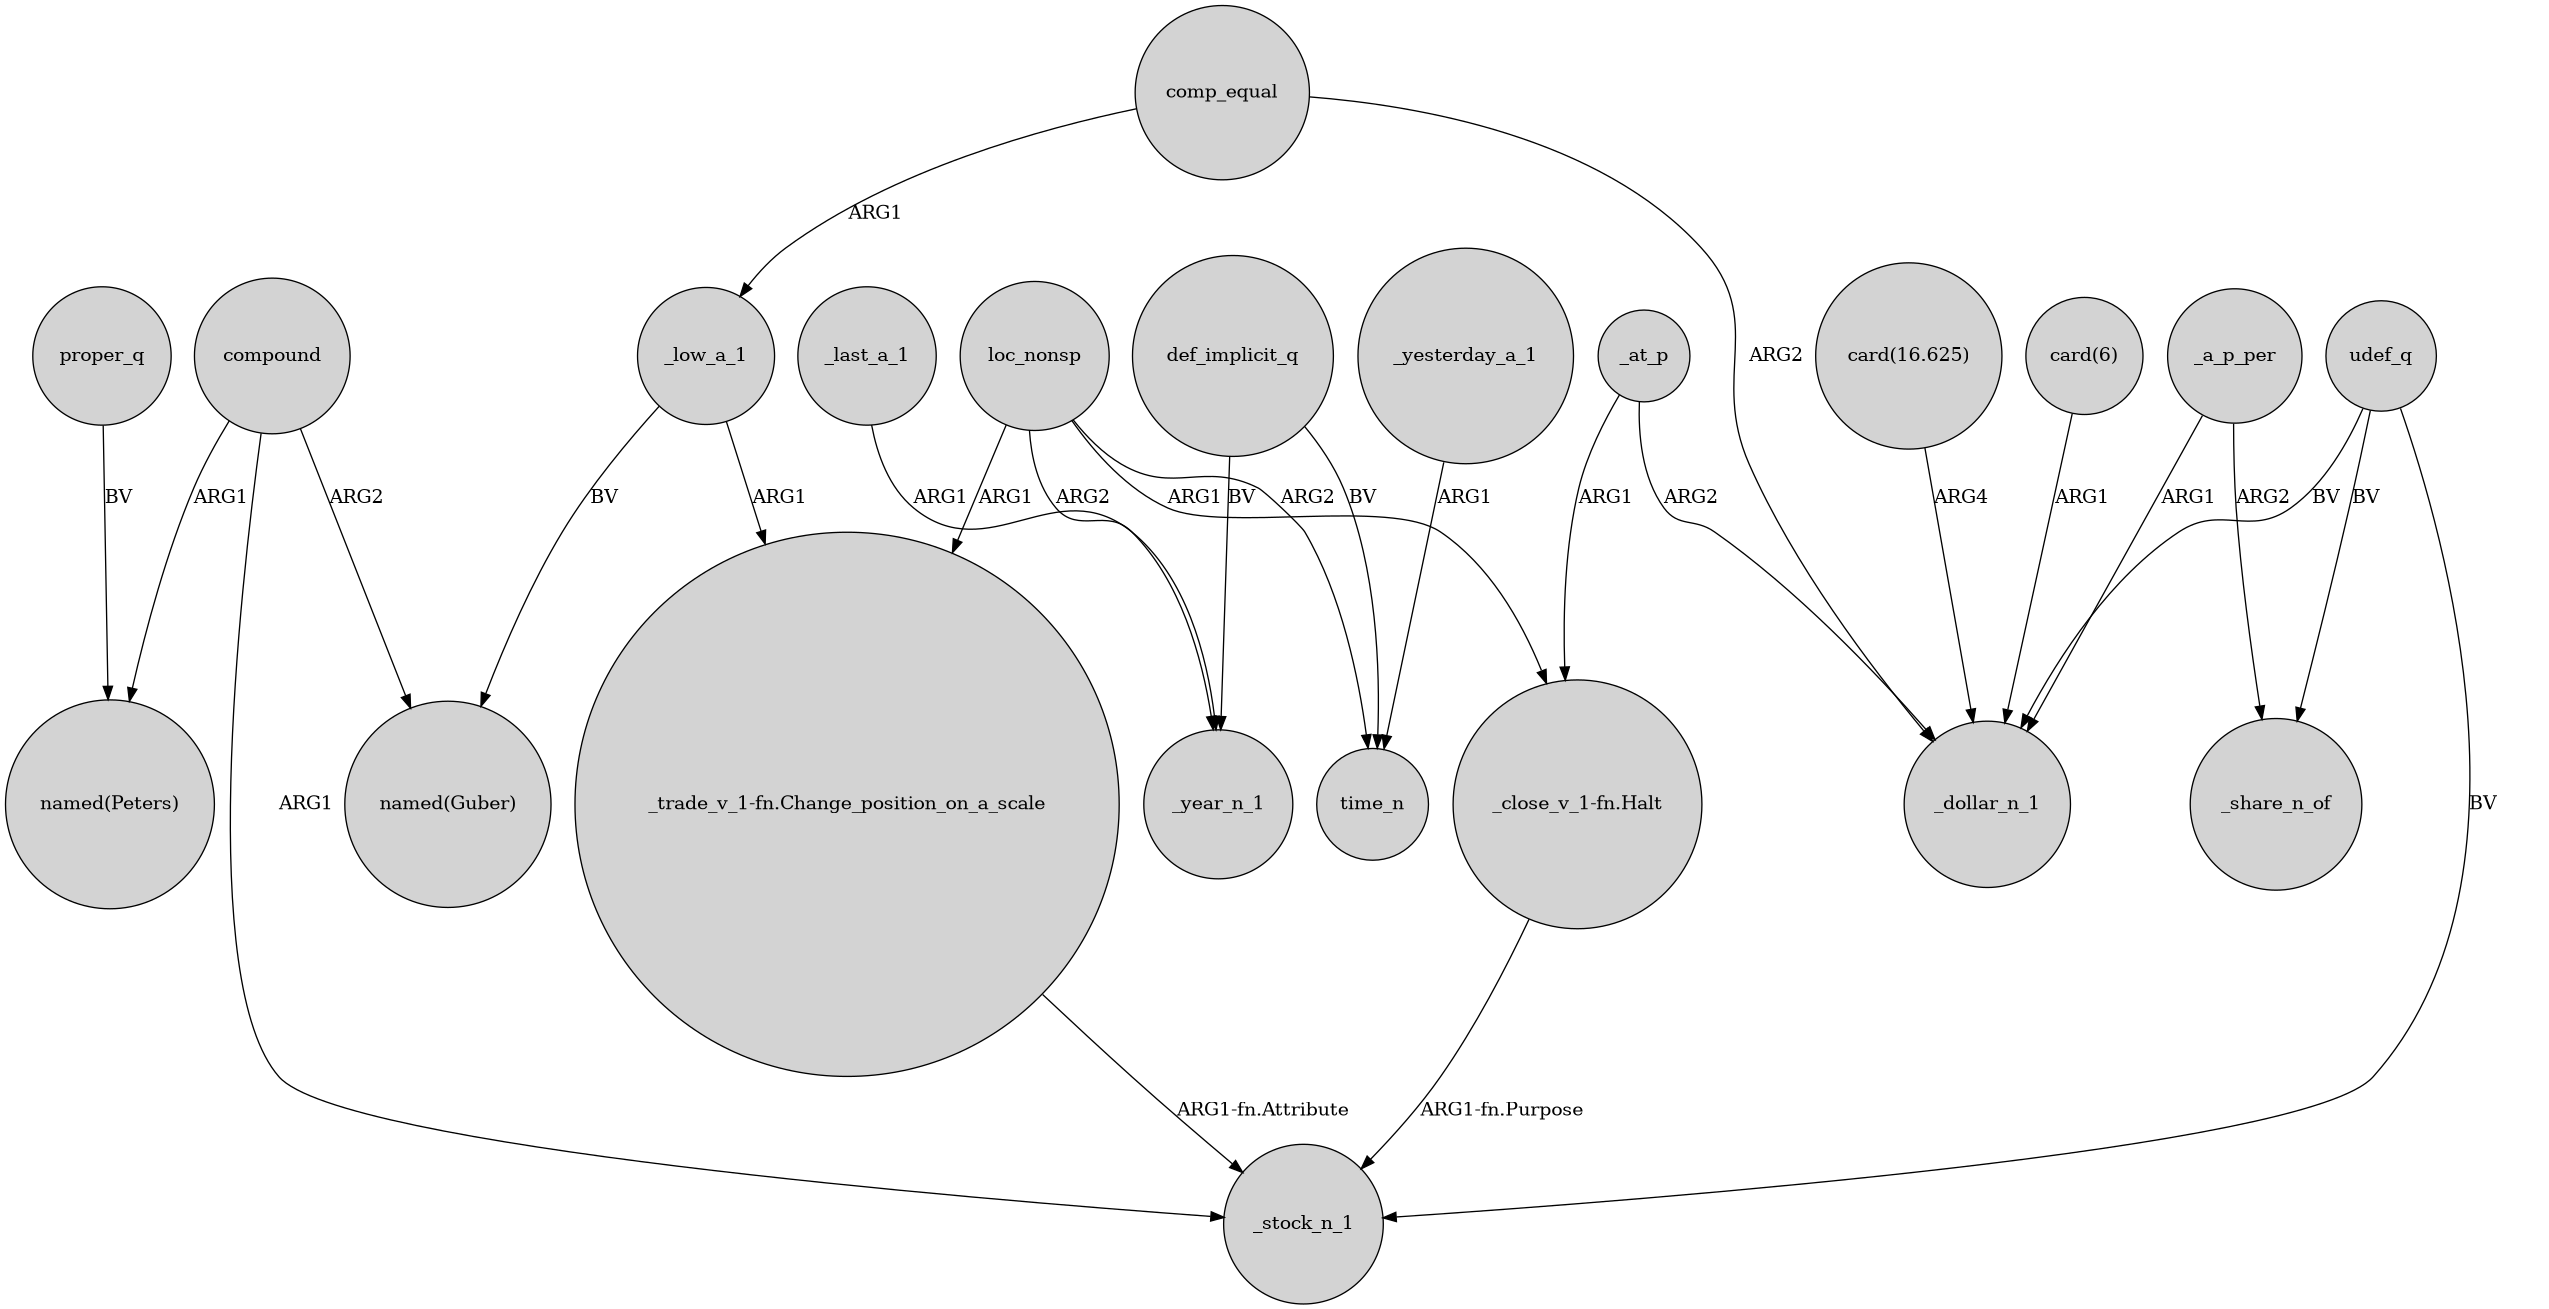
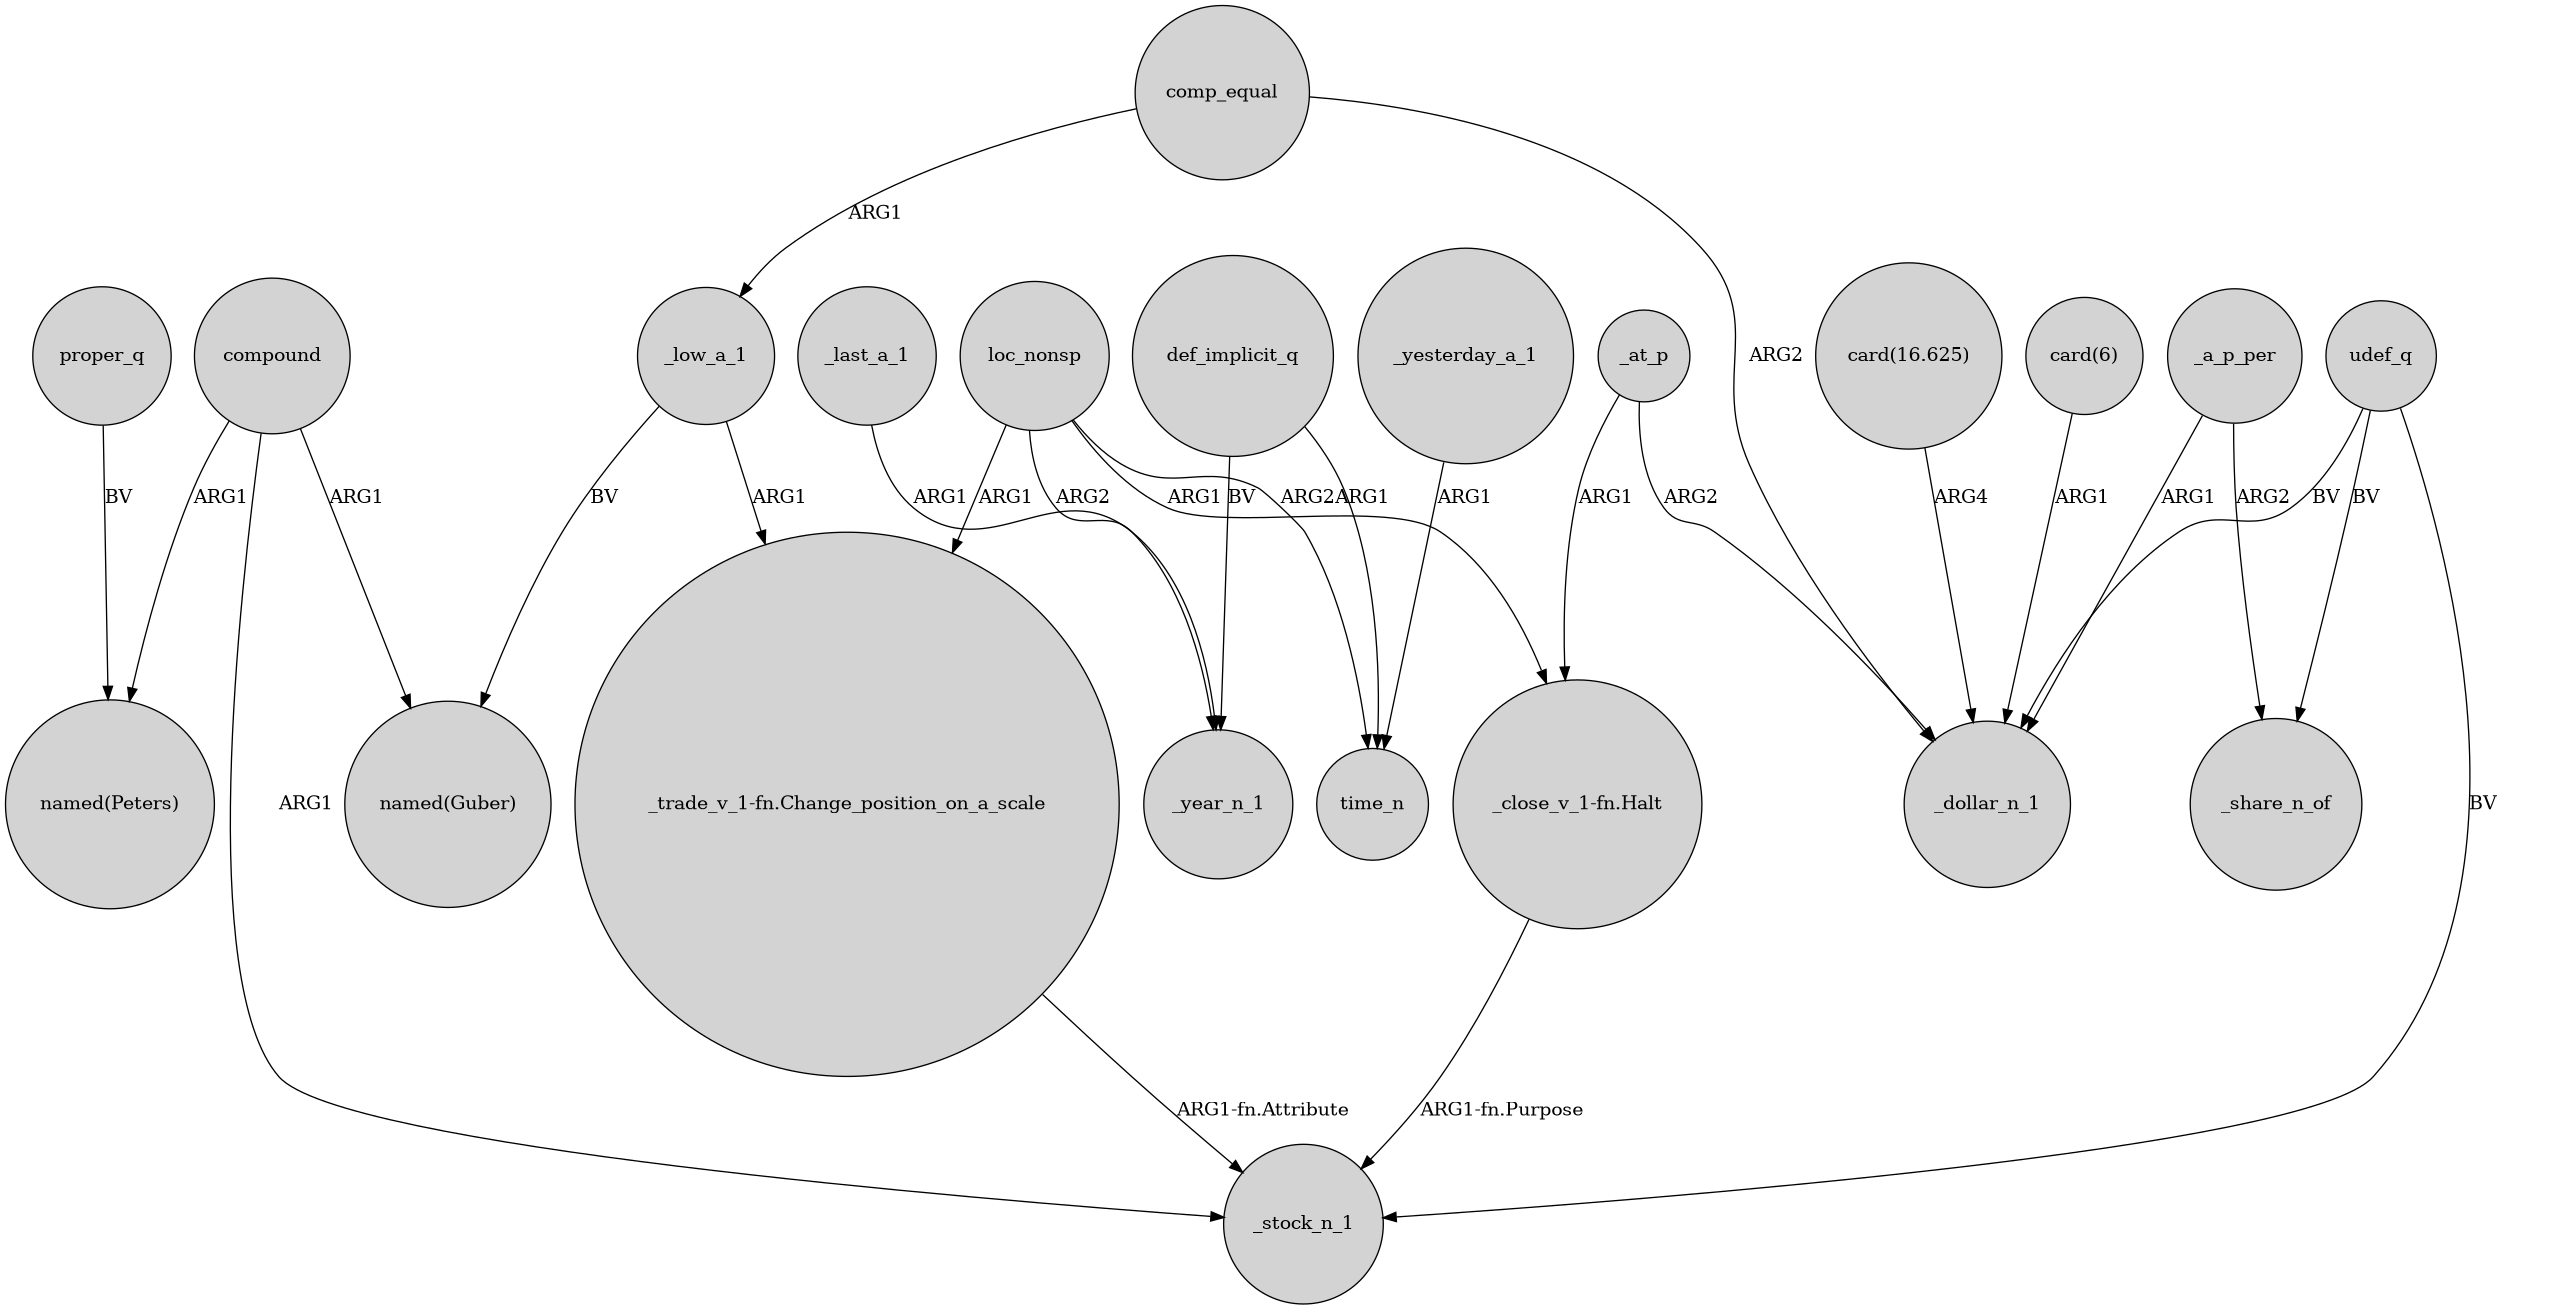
(357, 498) -> (357, 498)
(1363, 498) -> (1363, 498)
